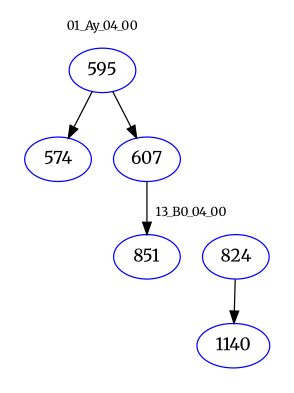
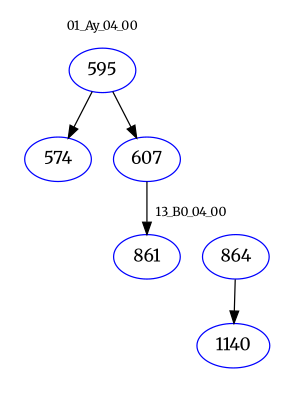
(147, 257) -> (147, 257)
(236, 257) -> (236, 257)
